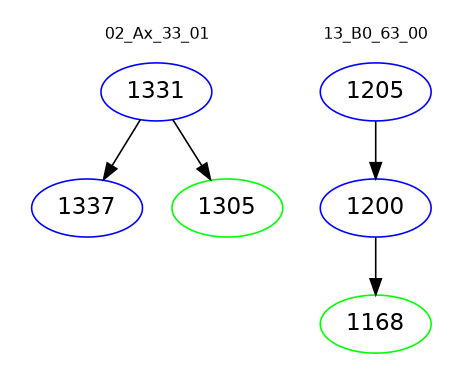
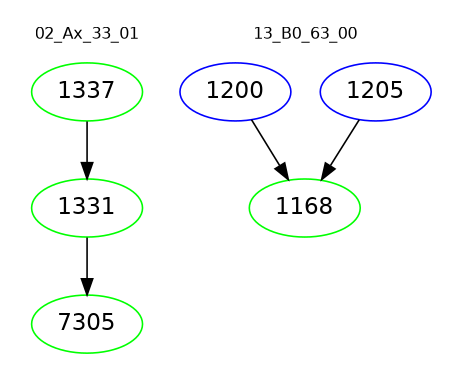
(156, 92) -> (87, 208)
(376, 142) -> (345, 143)
(126, 143) -> (87, 142)
(87, 208) -> (87, 92)
(227, 208) -> (87, 324)
